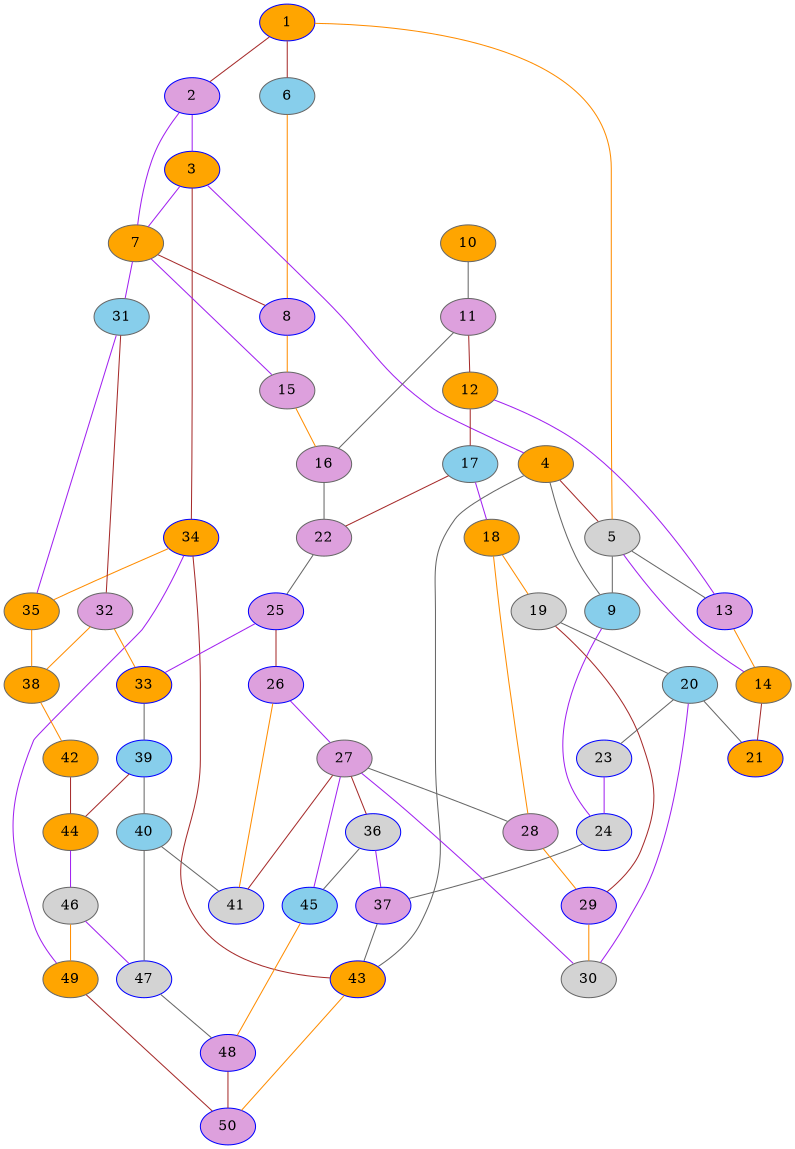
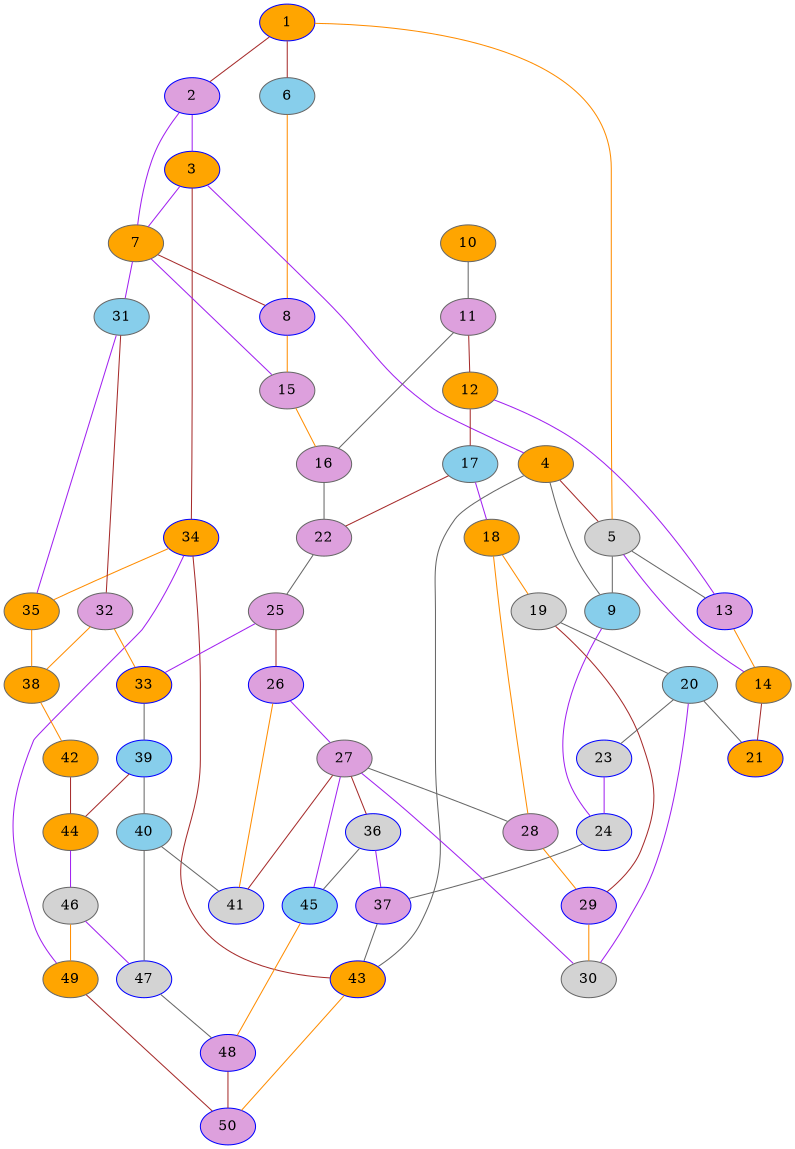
(276, 611) -> (276, 611)
